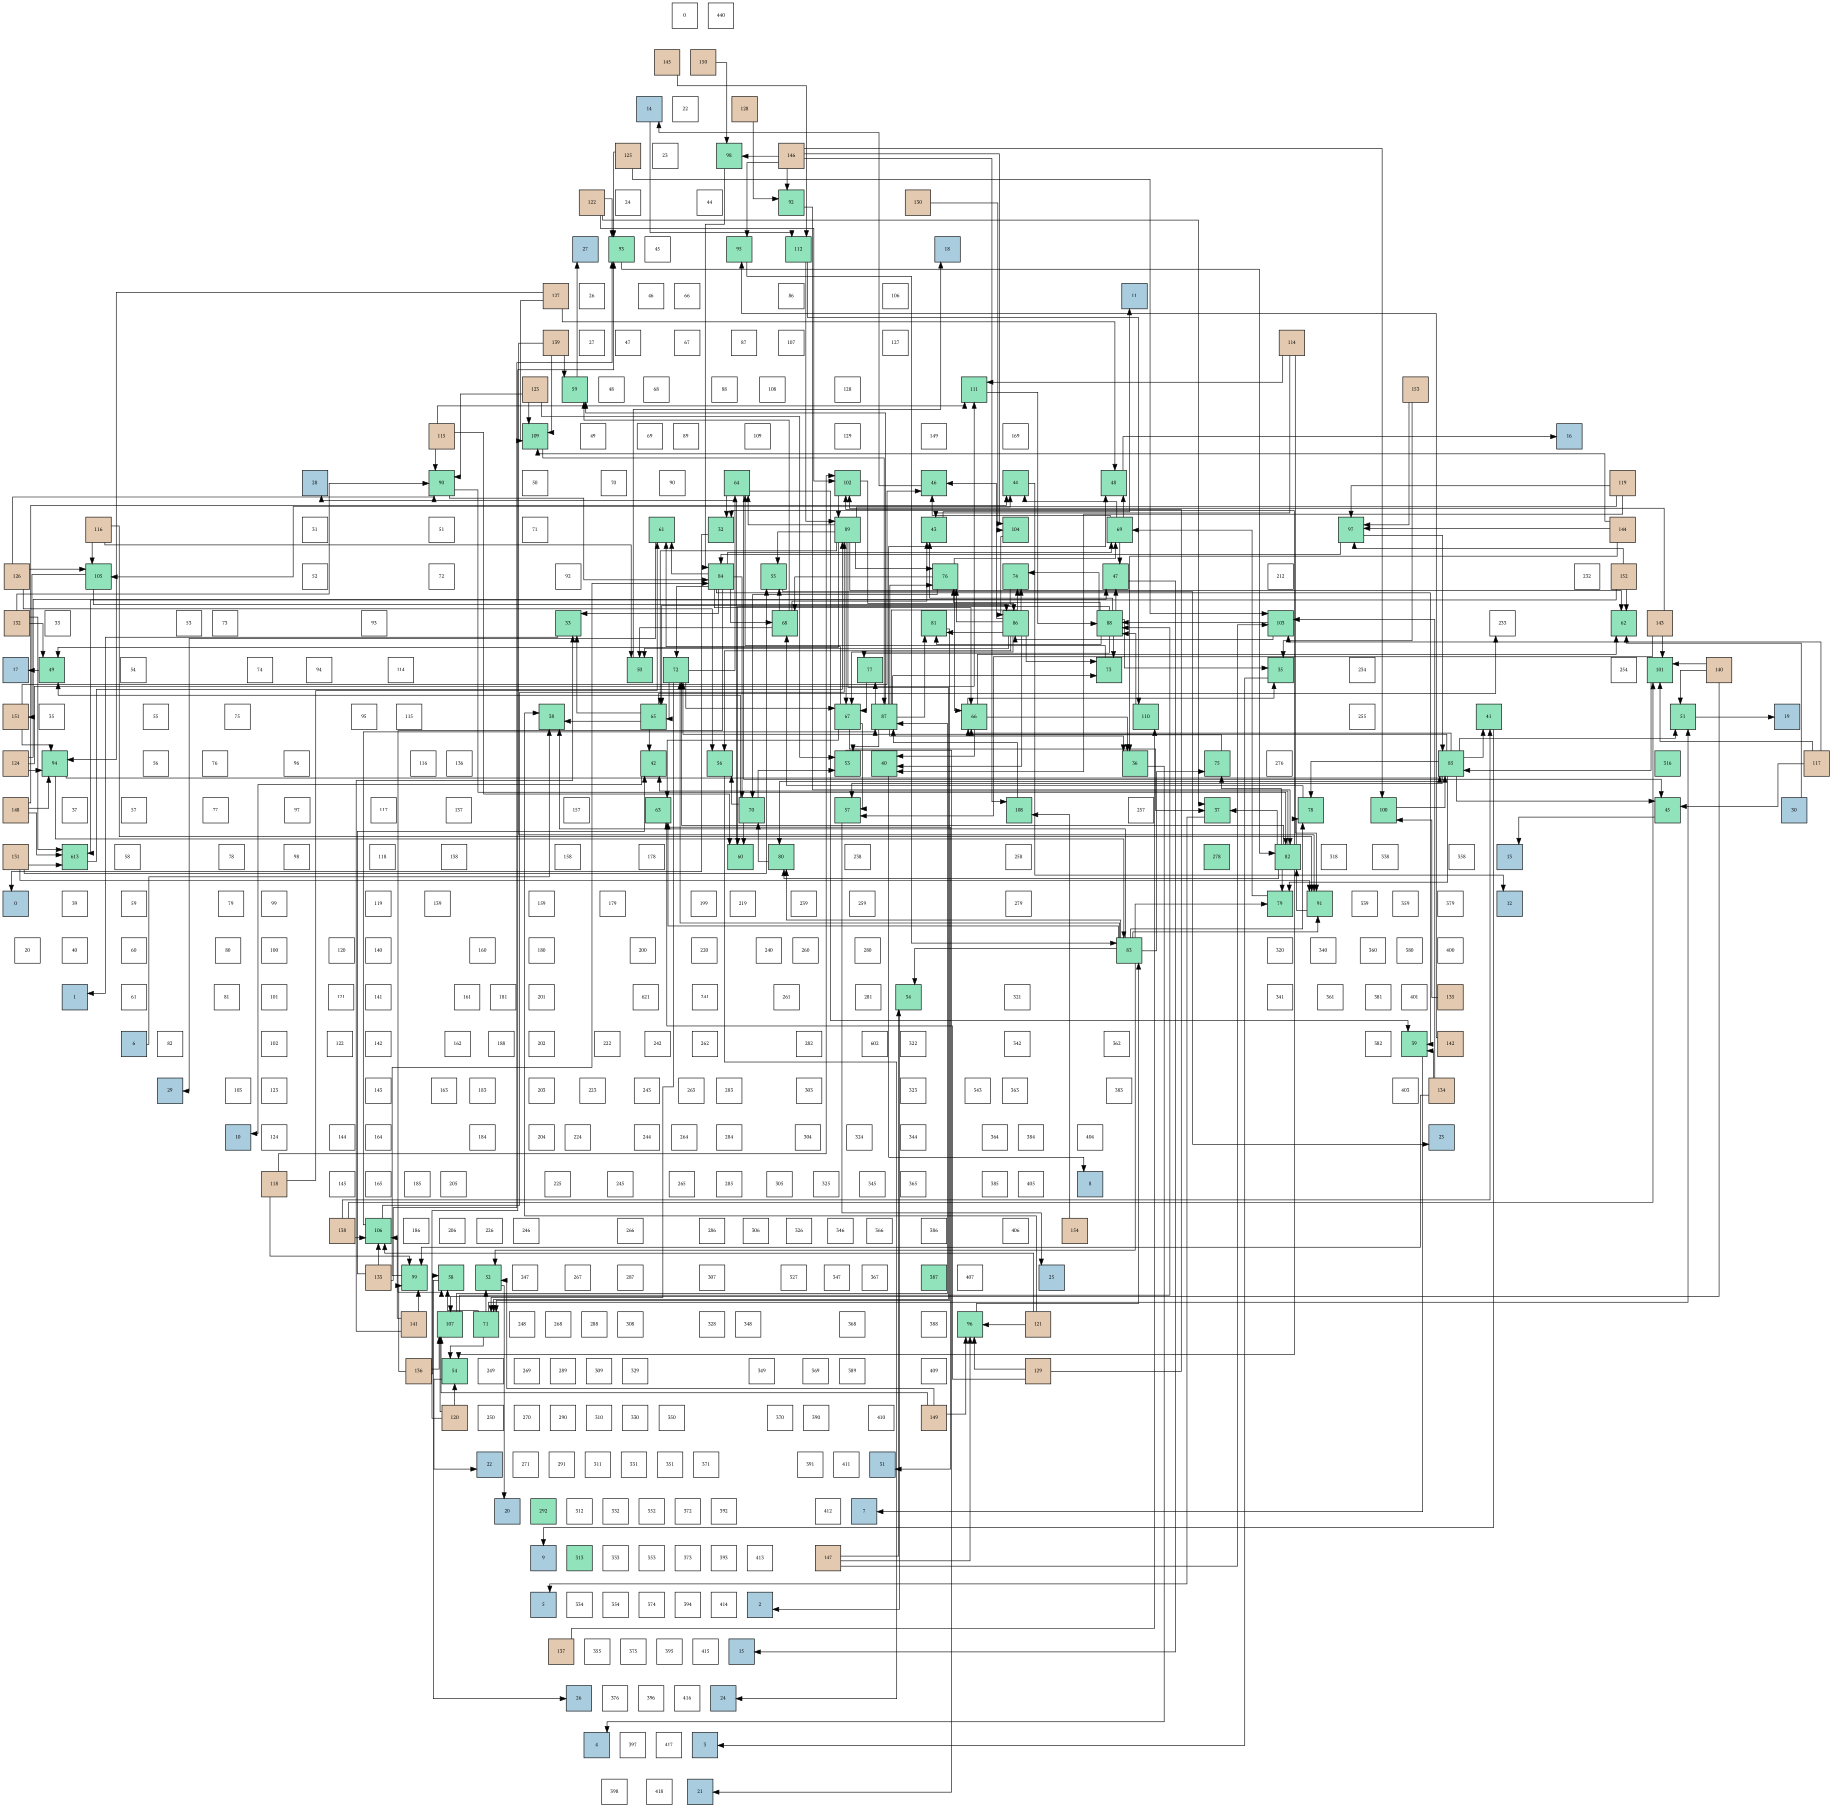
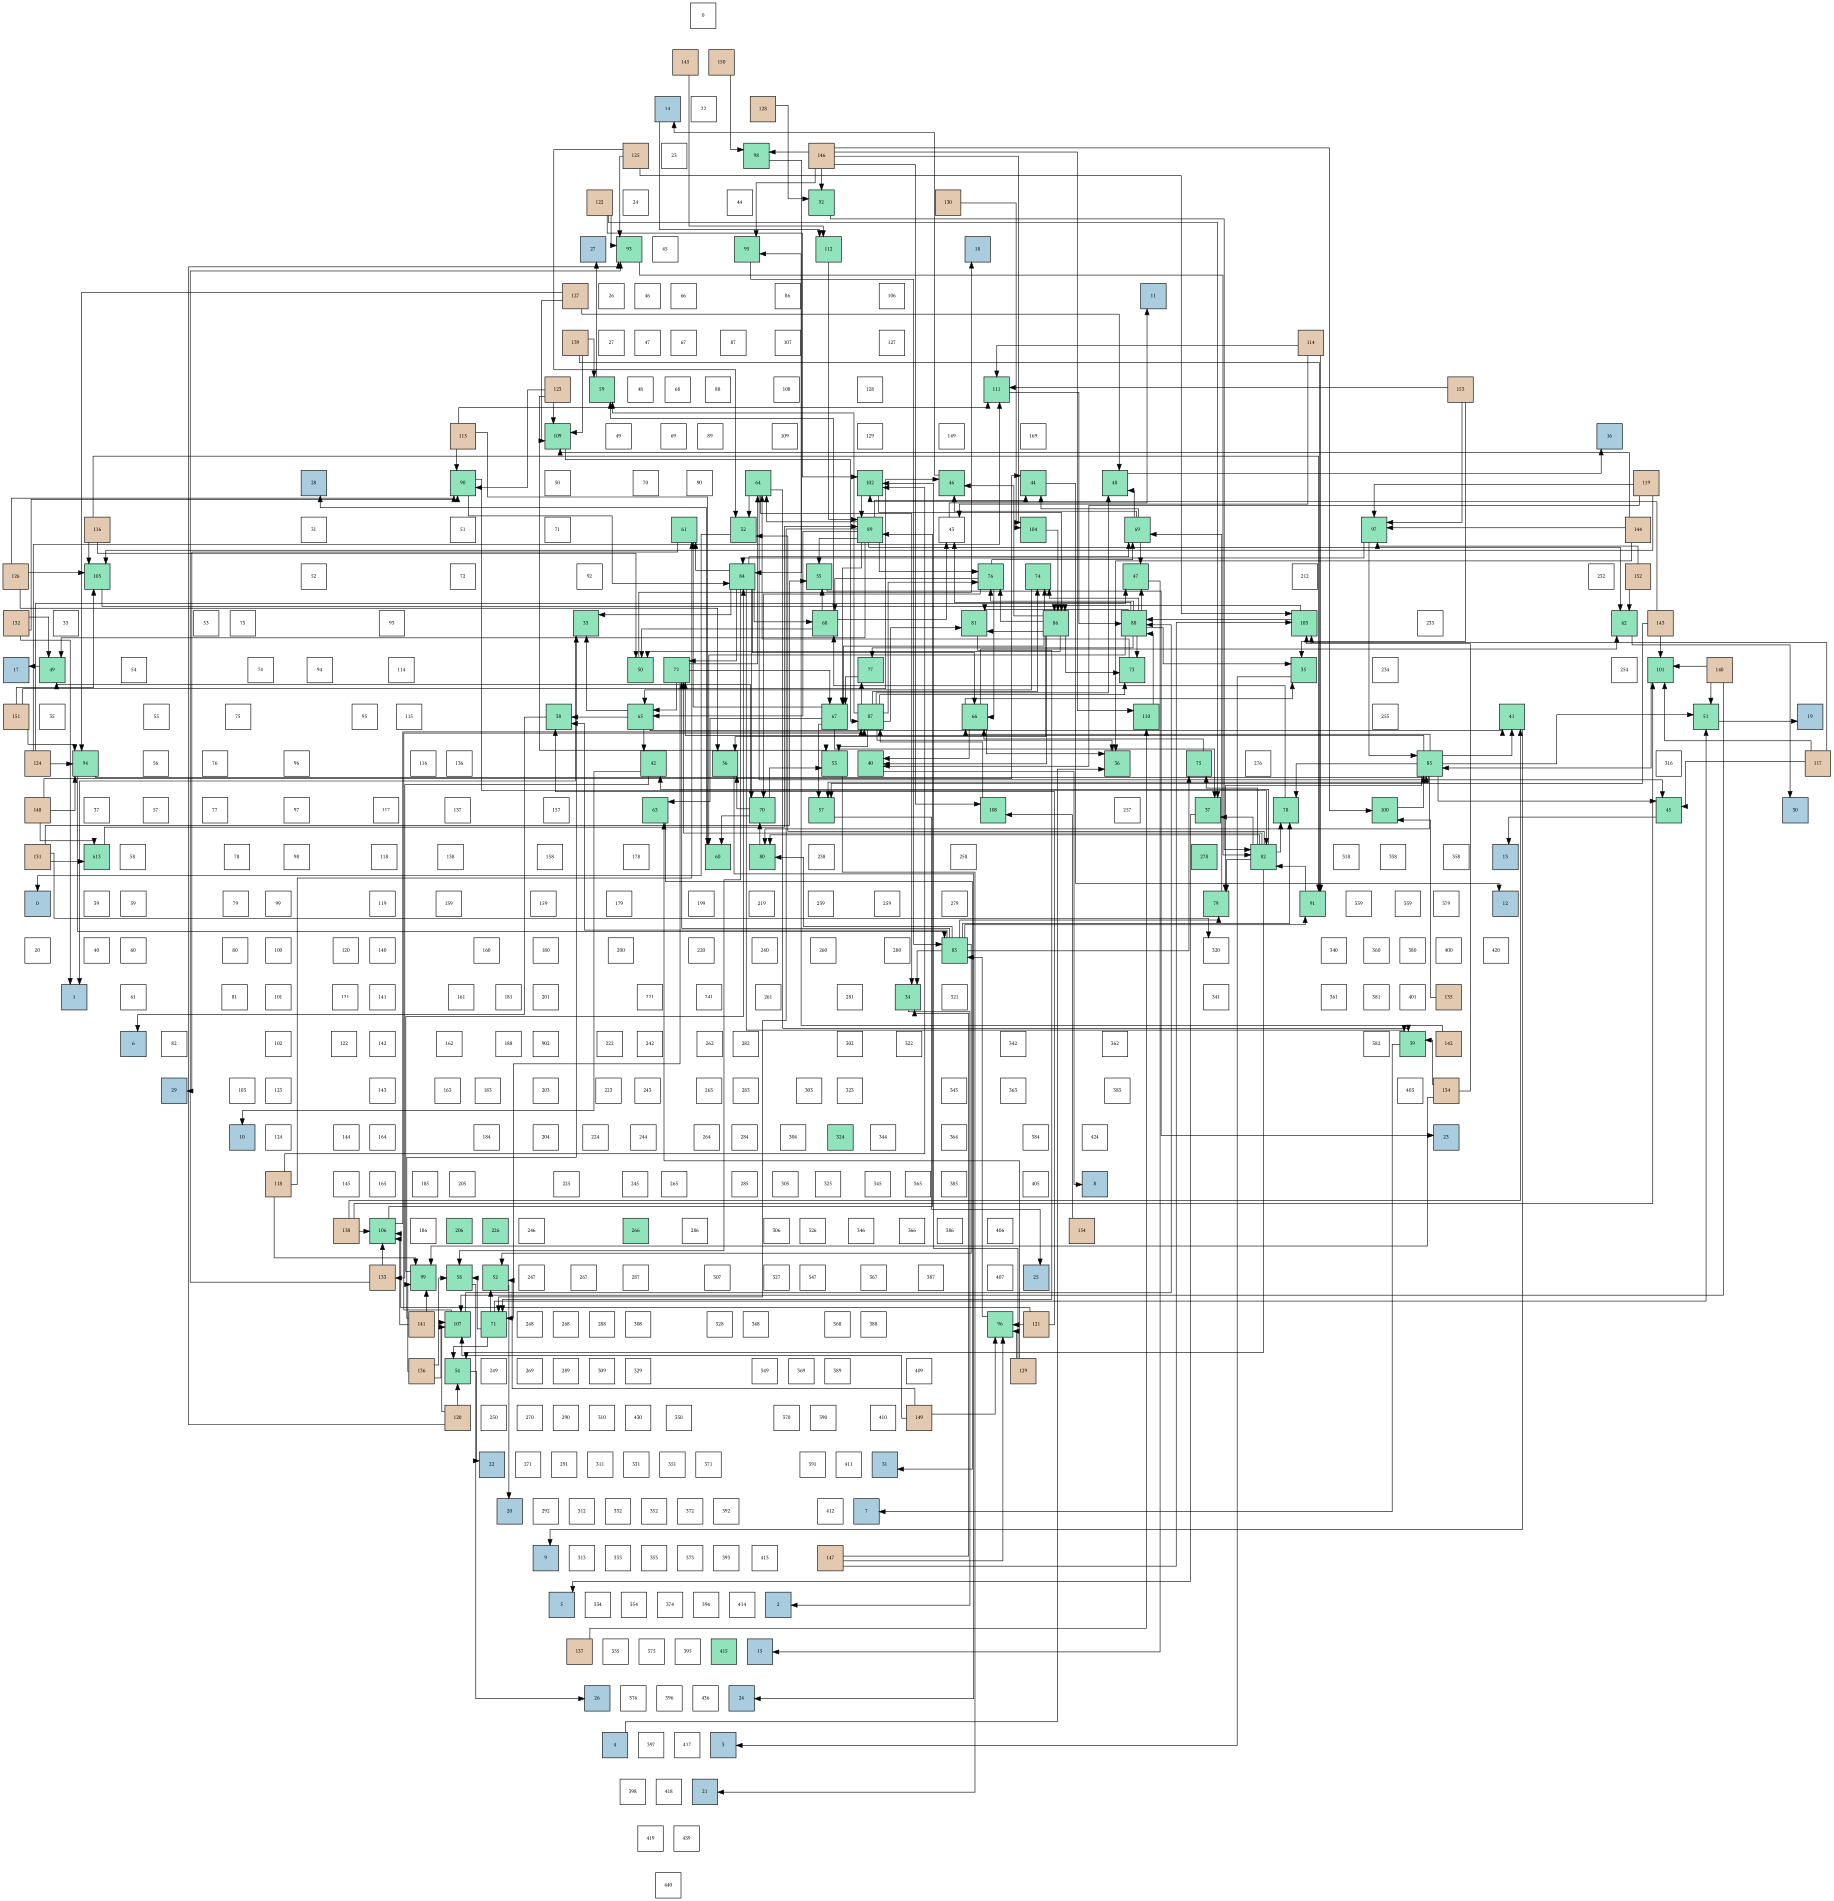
(1136, 318) -> (1077, 356)
none -> (571, 370)
none -> (1232, 388)
(934, 530) -> (952, 530)
(37, 575) -> (94, 679)
(1135, 600) -> none
(1801, 649) -> (1790, 650)
none -> (912, 662)
(1075, 693) -> (1097, 731)
(38, 739) -> (70, 782)
(1668, 764) -> (1669, 764)
(379, 831) -> (413, 785)
(335, 877) -> (524, 1000)
(629, 880) -> (604, 918)
(851, 926) -> none
none -> (1496, 951)
(646, 997) -> (650, 997)
(542, 1044) -> (546, 1044)
(875, 1044) -> (850, 1044)
(859, 1137) -> (840, 1137)
(1090, 1137) -> (1095, 1137)
(452, 1231) -> (459, 1231)
(490, 1231) -> (496, 1231)
(630, 1231) -> (636, 1231)
(934, 1278) -> (931, 1278)
(635, 1418) -> (638, 1418)
(543, 1511) -> (546, 1511)
(1164, 1517) -> (1057, 1446)
(580, 1558) -> (582, 1558)
(706, 1652) -> (724, 1652)
(687, 1698) -> (706, 1698)
none -> (651, 1839)
none -> (687, 1839)
